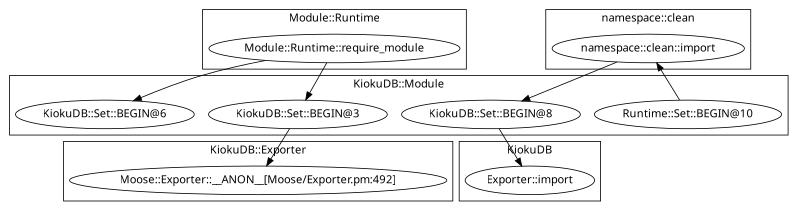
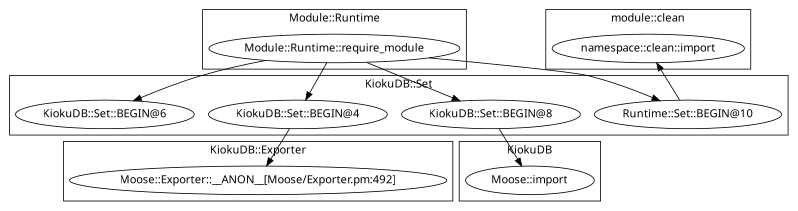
(648, 19) -> (648, 19)
none -> (537, 69)
(571, 81) -> (412, 81)
(399, 85) -> (399, 85)
(298, 114) -> (298, 114)
(530, 180) -> (530, 180)
